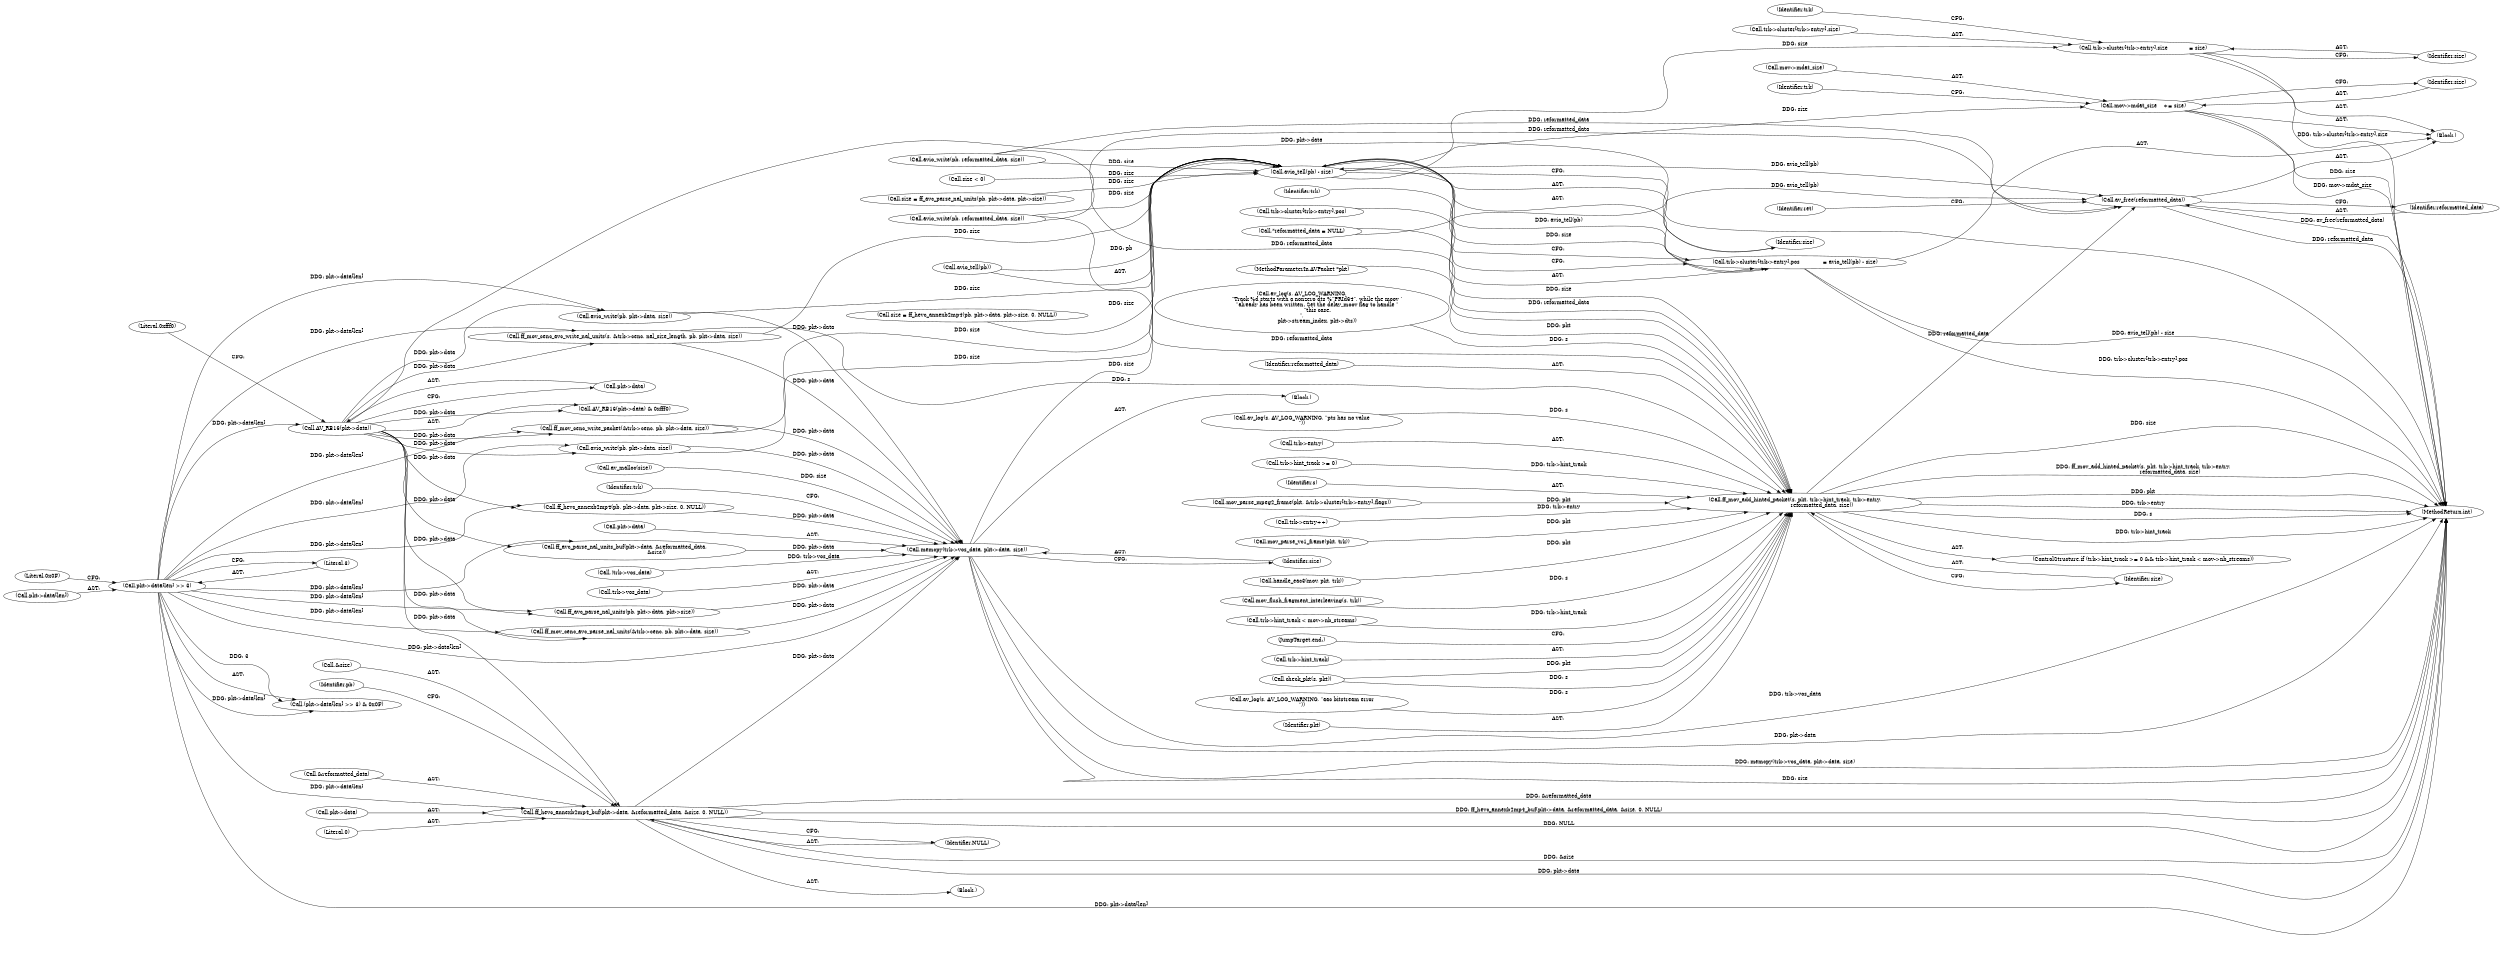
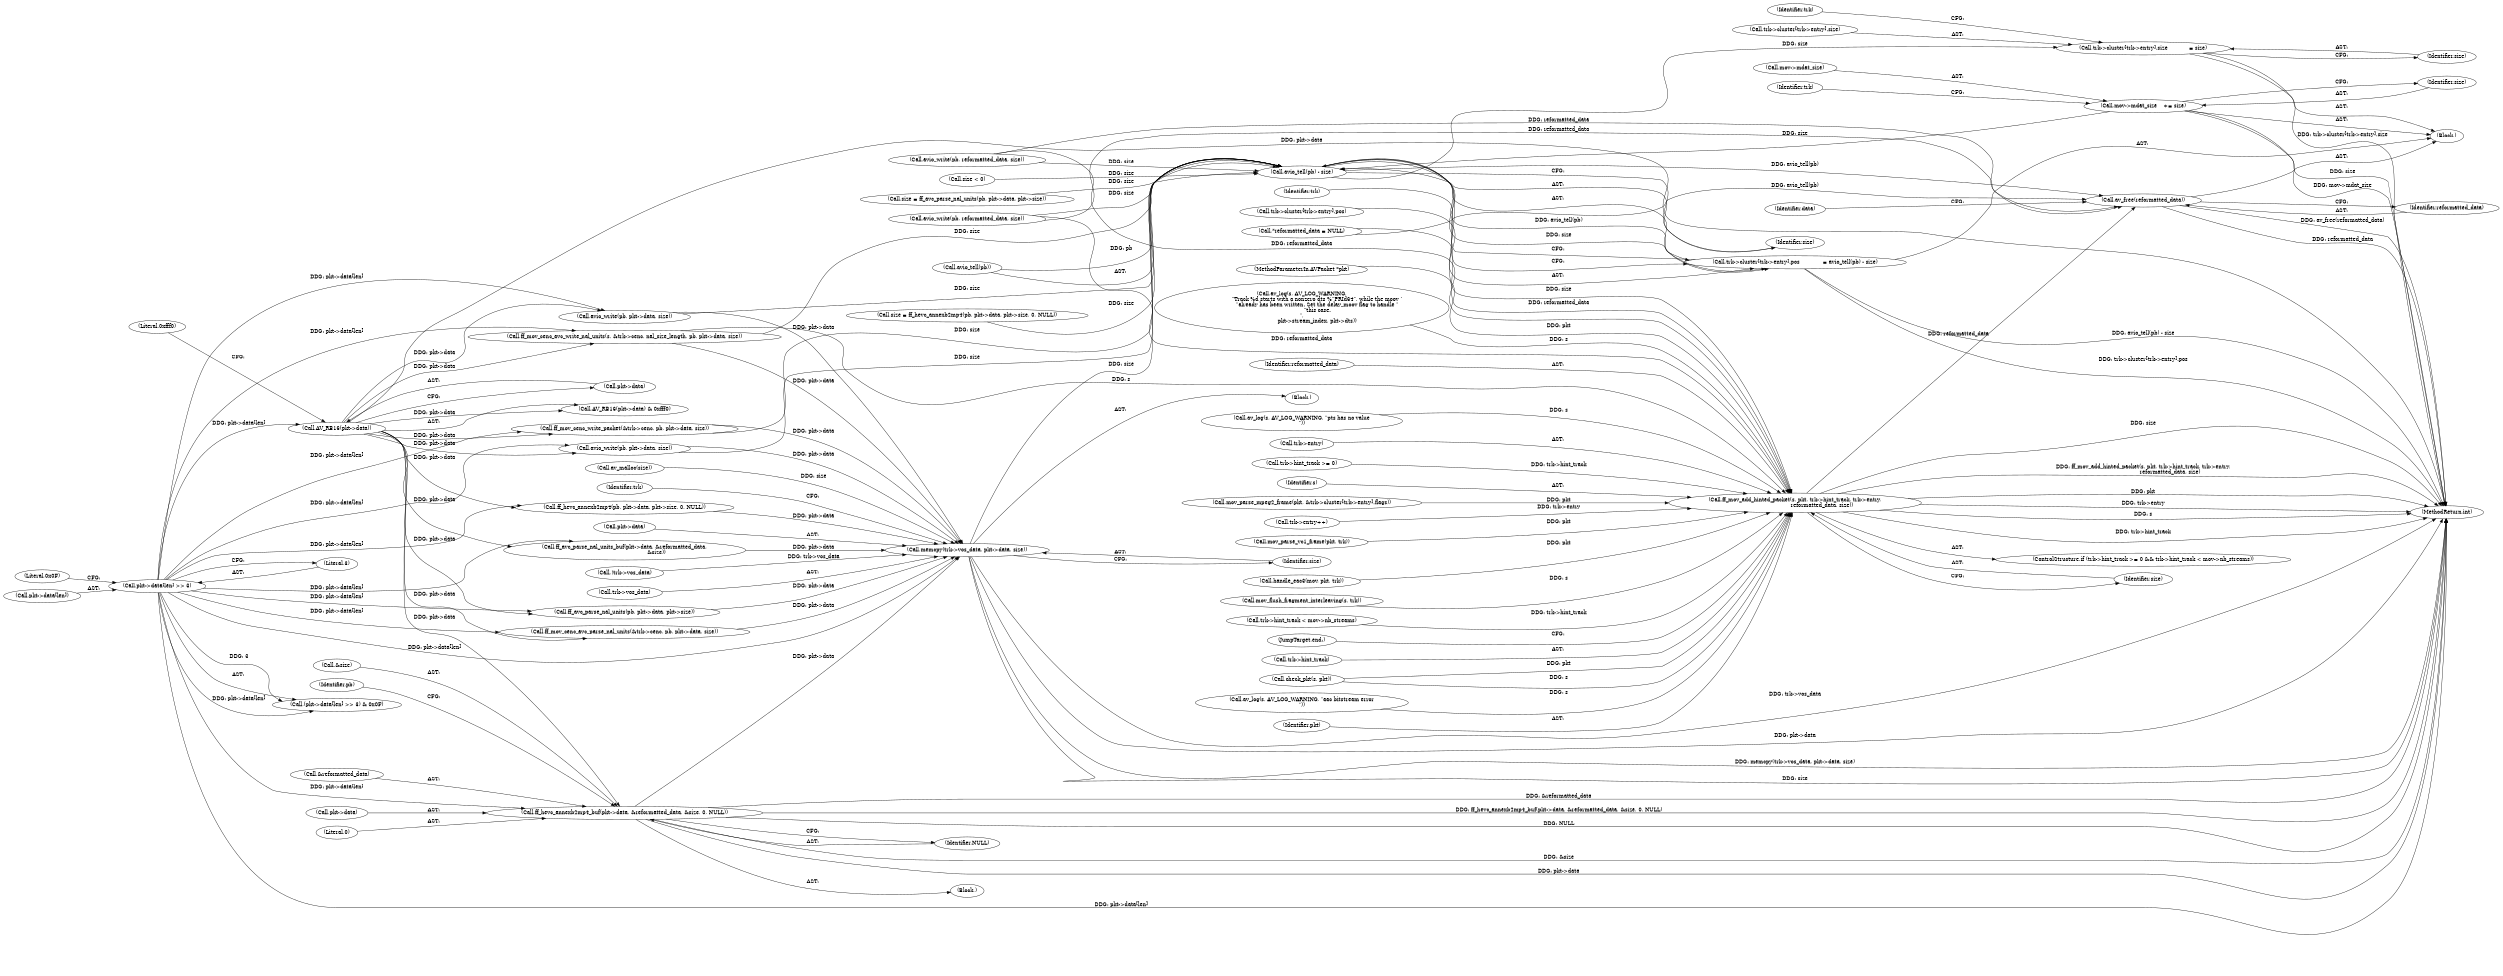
(1711, 127) -> (1728, 150)
(1795, 209) -> (1795, 209)
